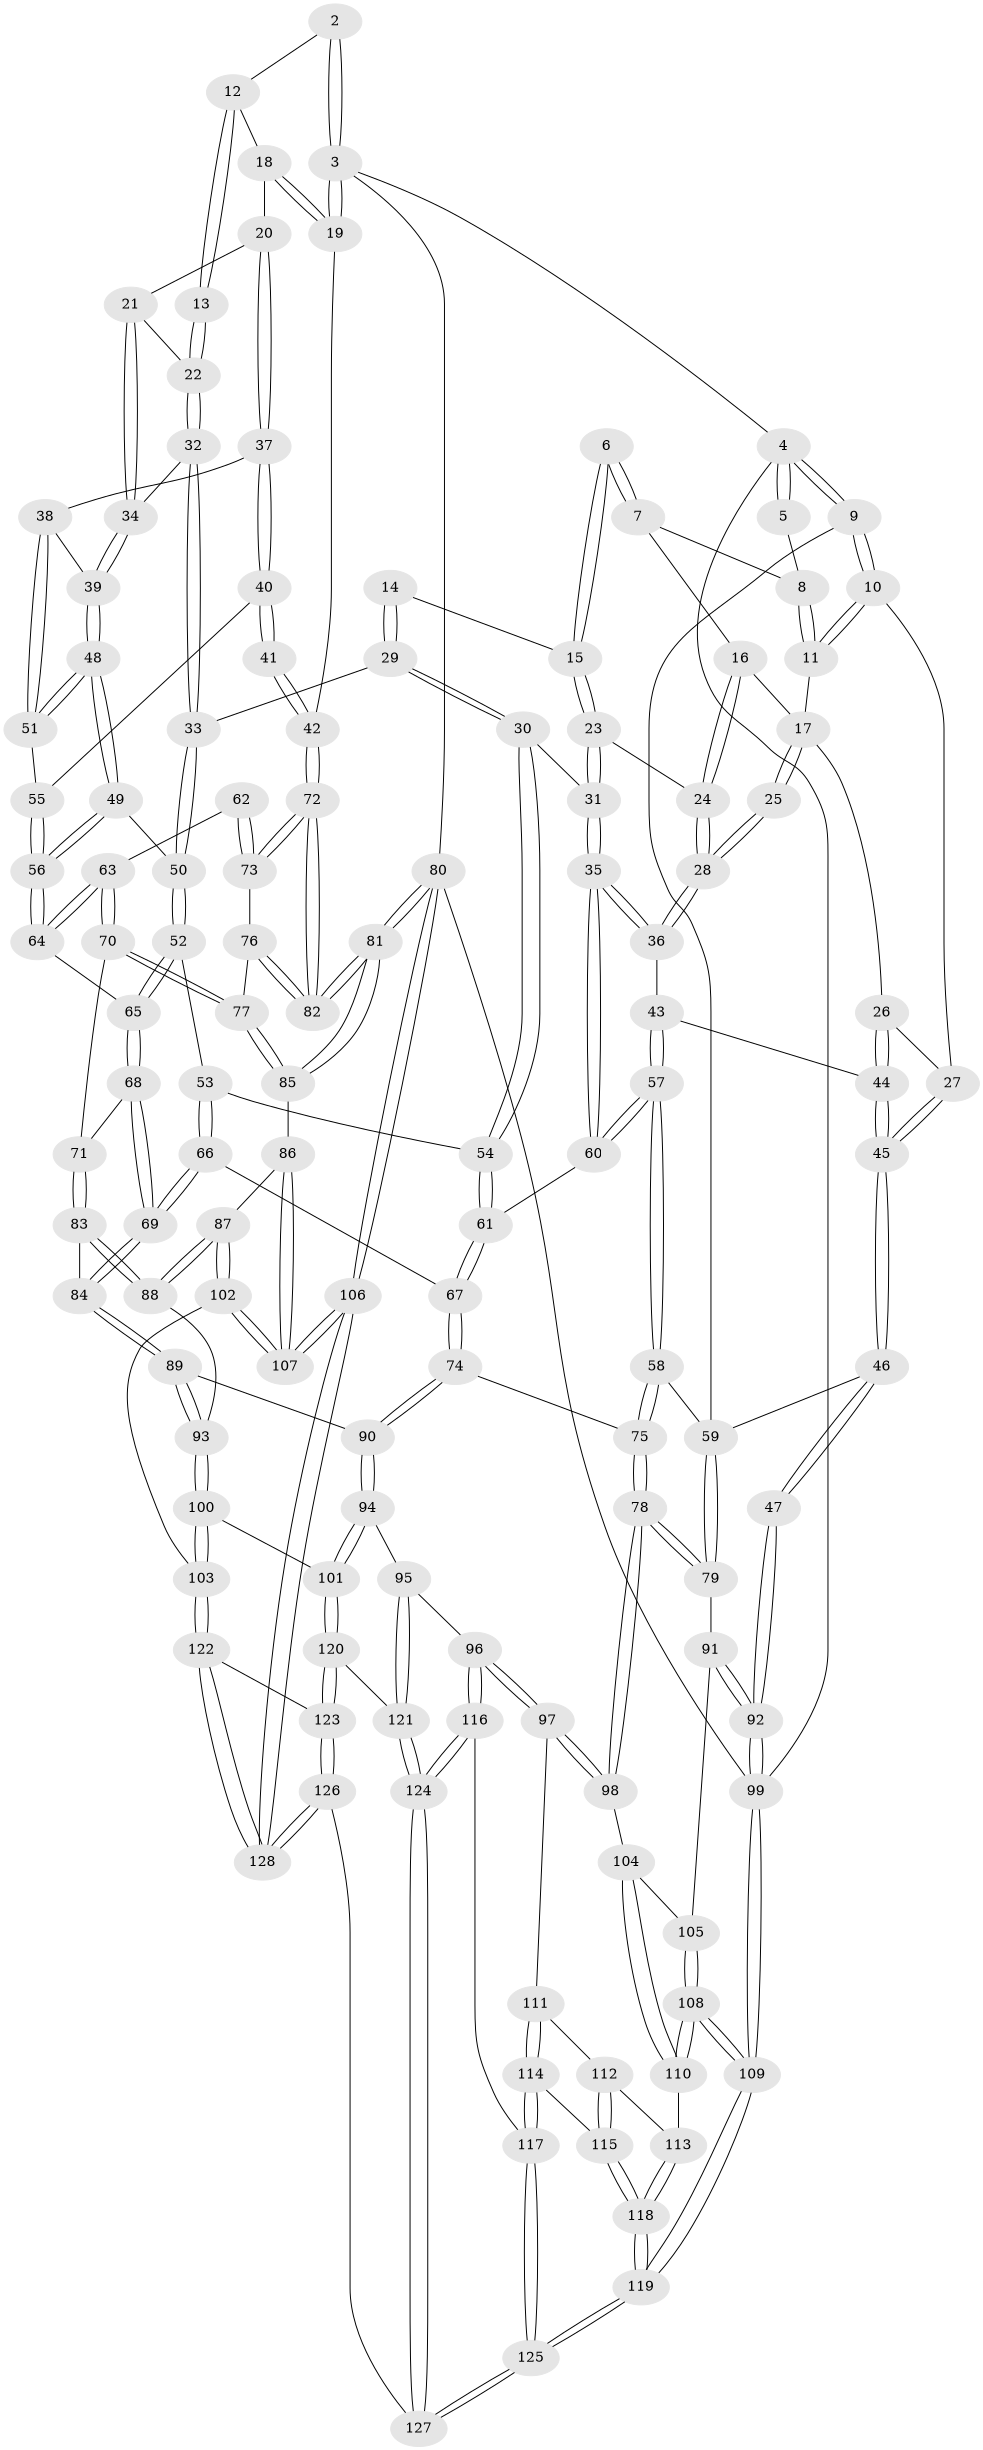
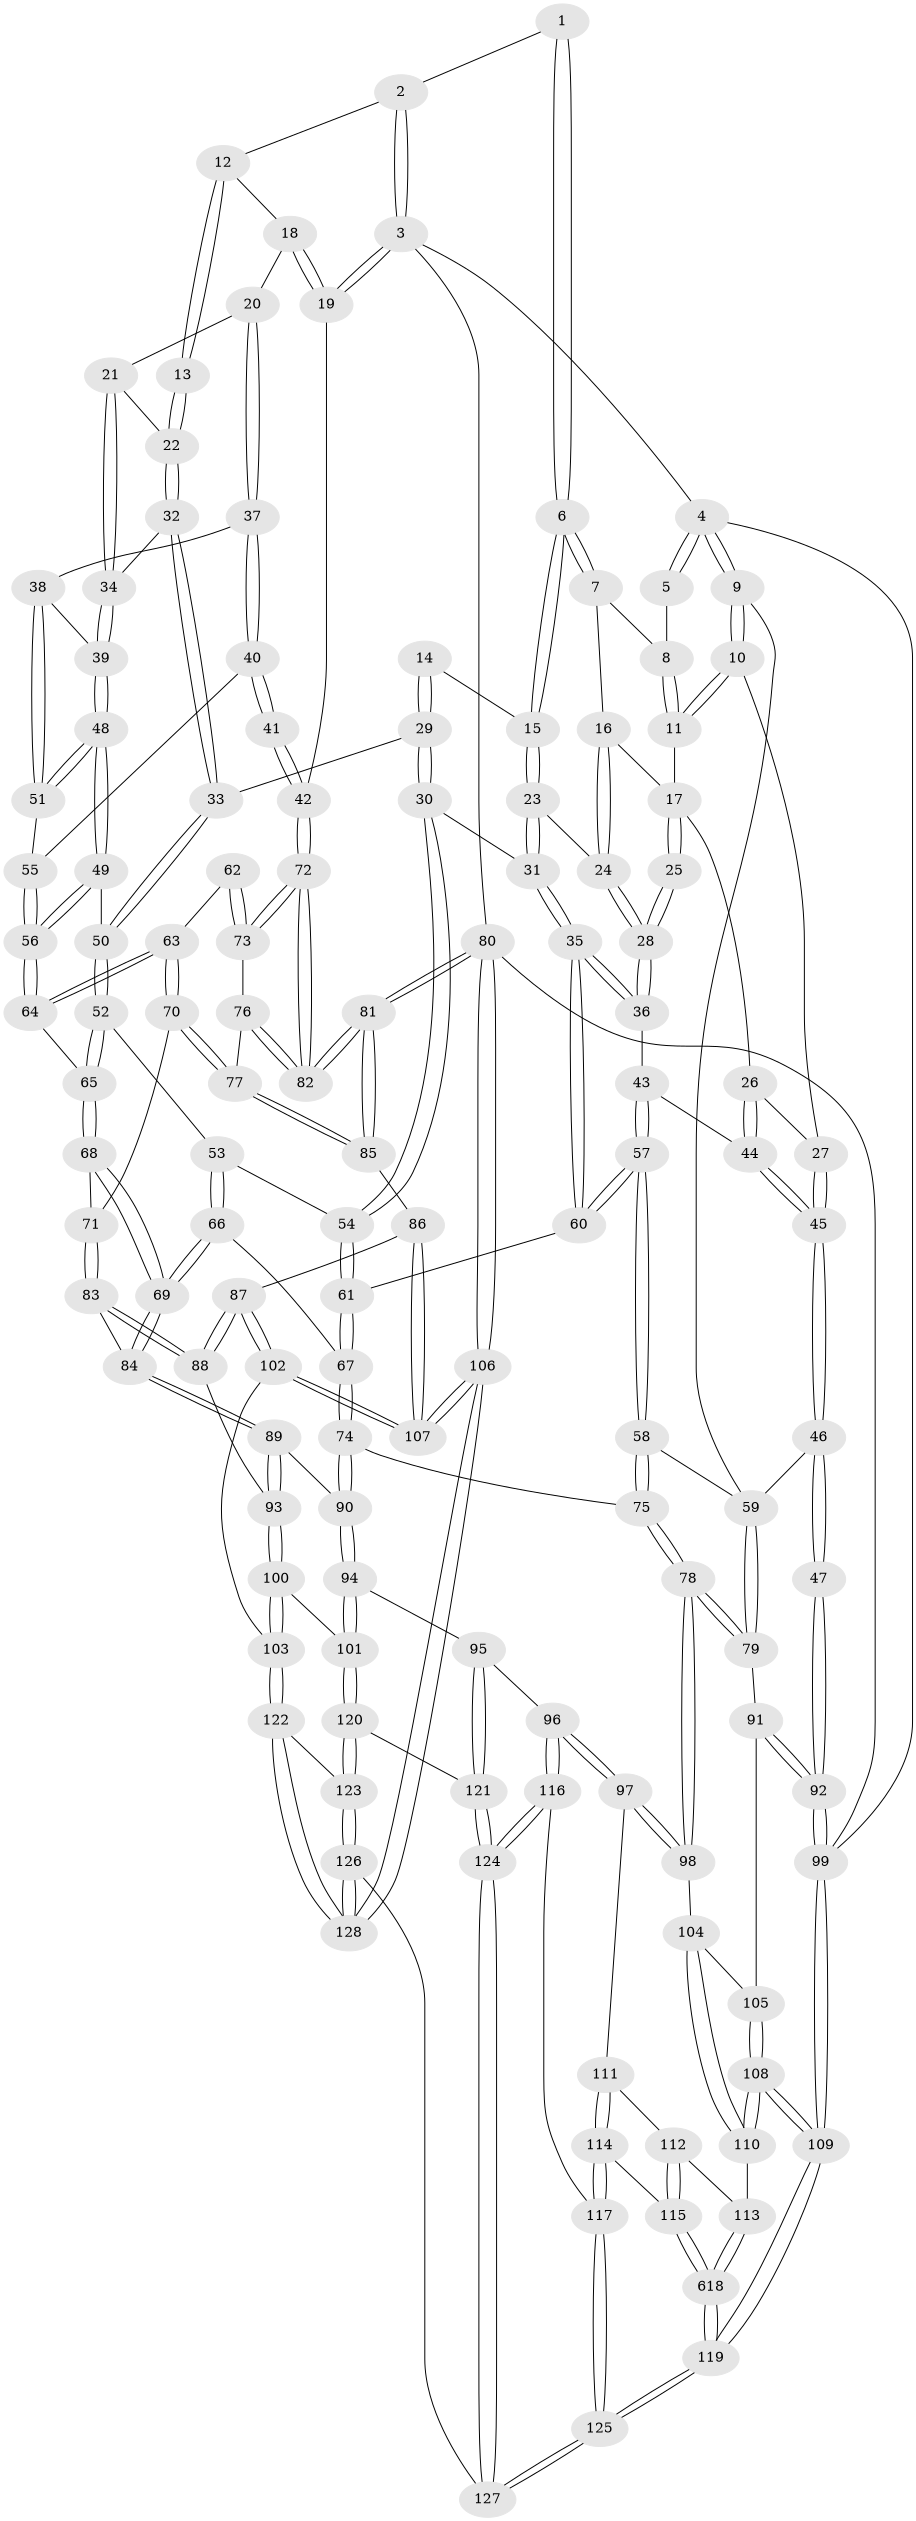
none -> (562, 22)
(641, 2216) -> (711, 2287)
